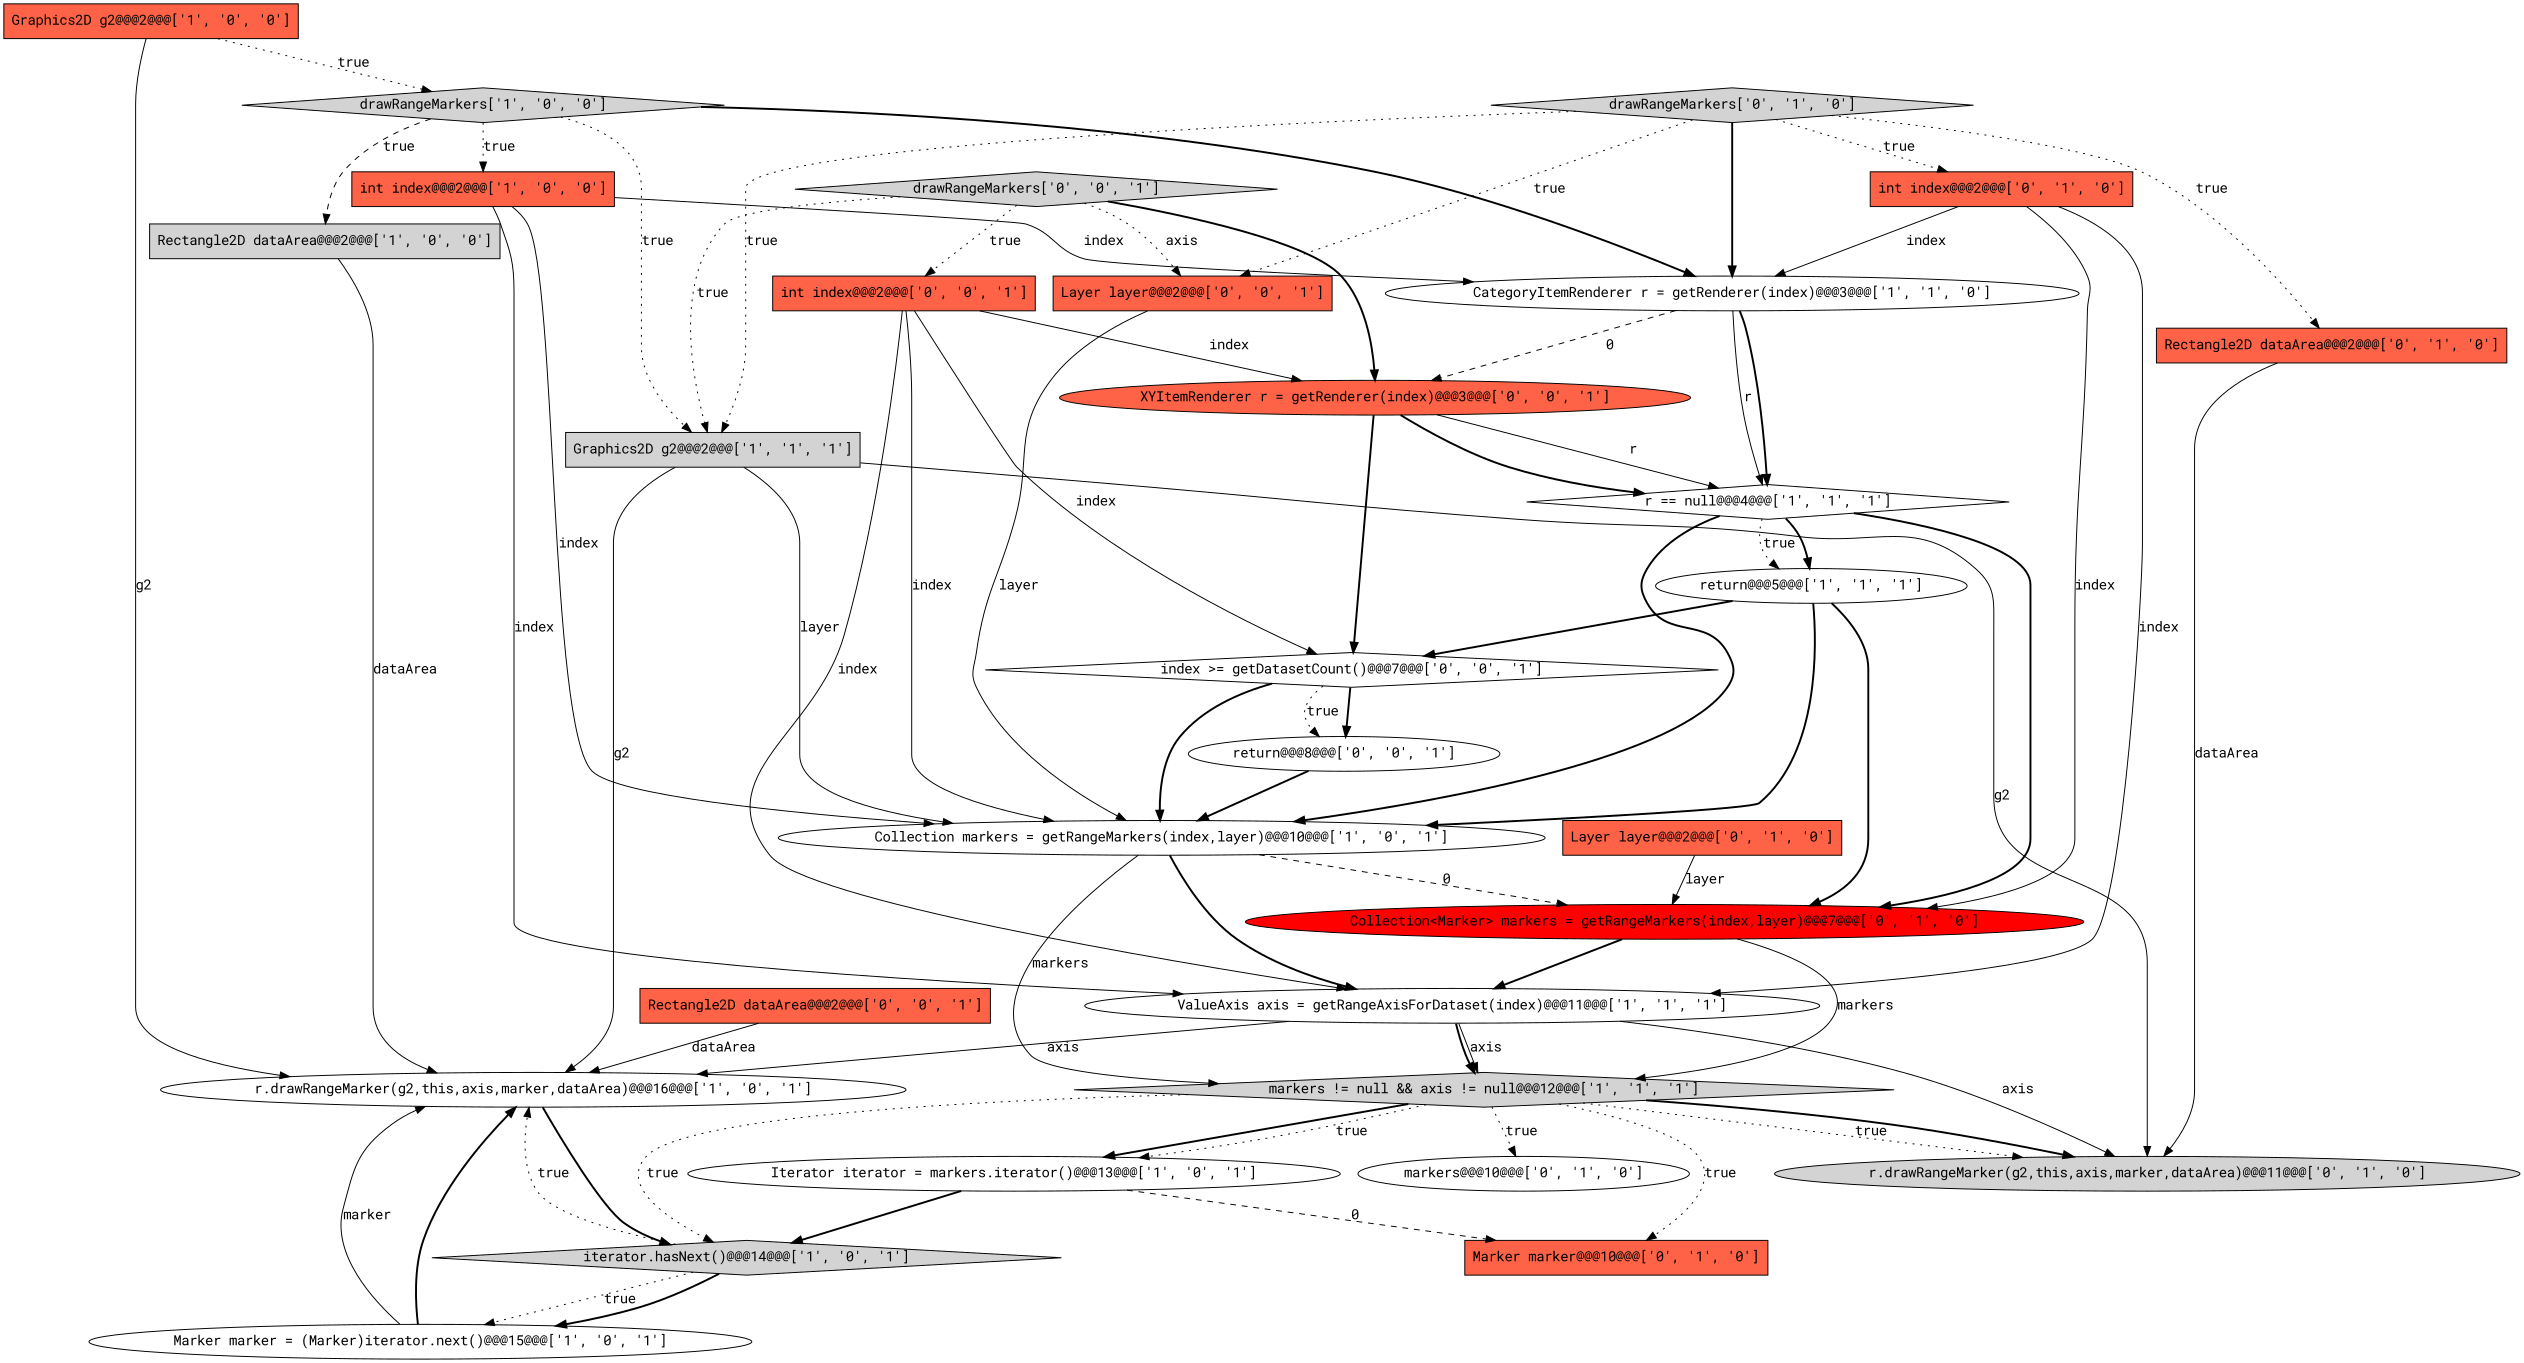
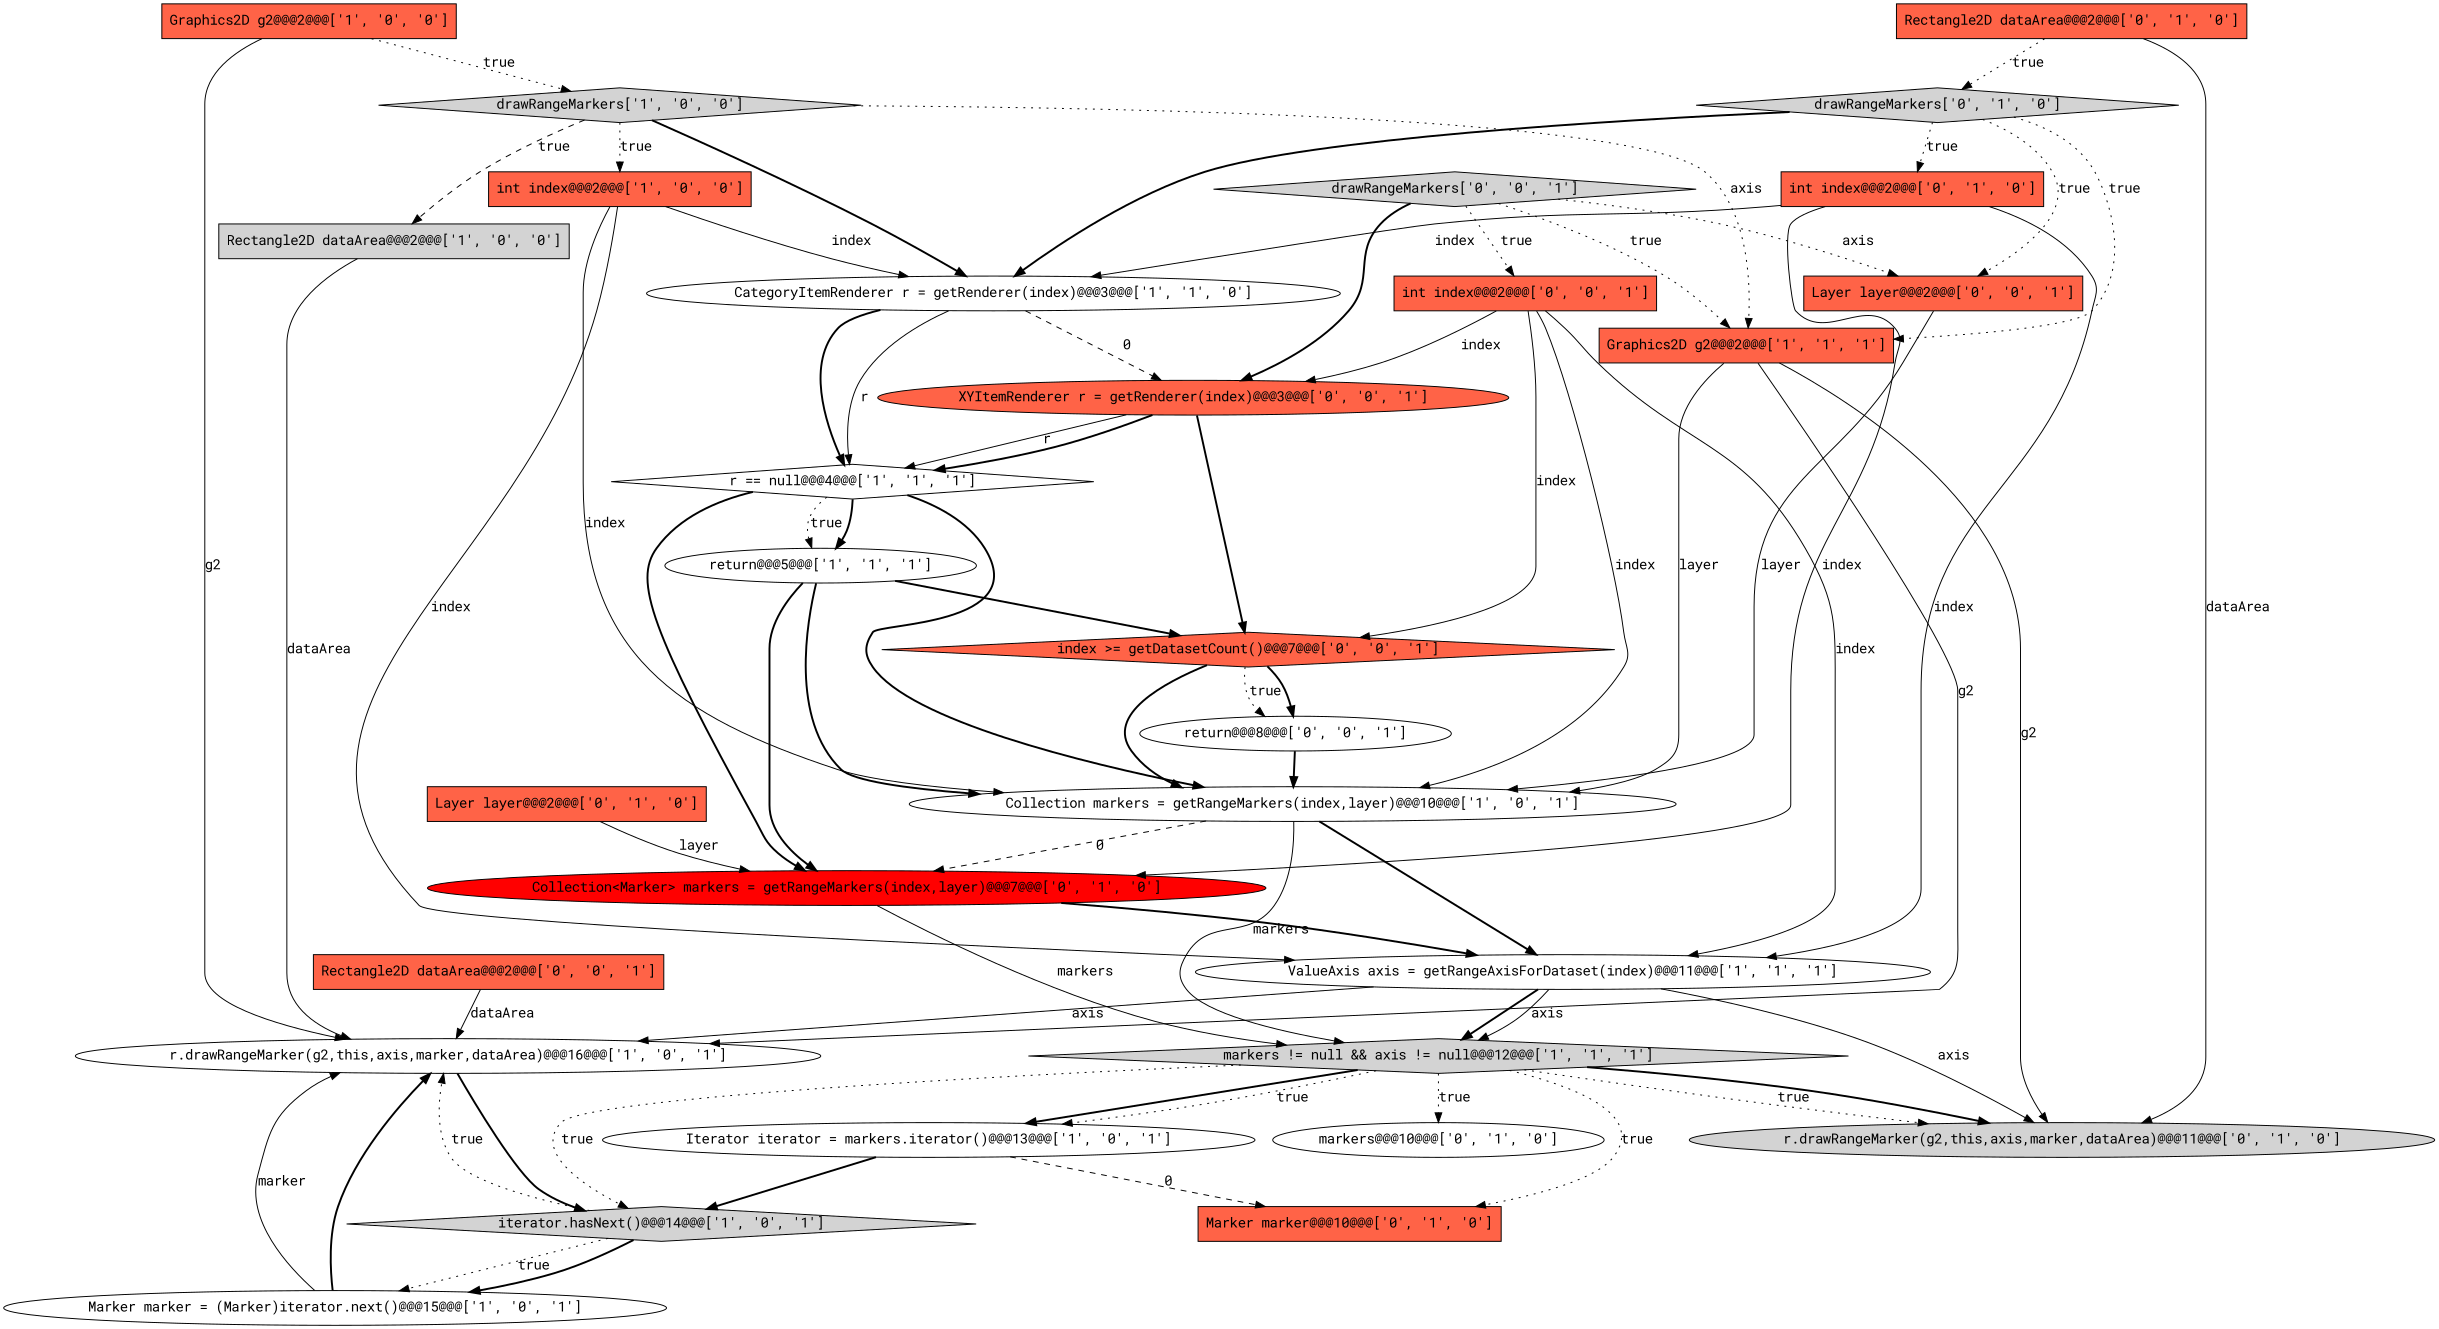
(2100, 158) -> (2007, 62)
(658, 241) -> (1746, 189)
(713, 450) -> (1746, 346)
(1352, 670) -> (1248, 650)
